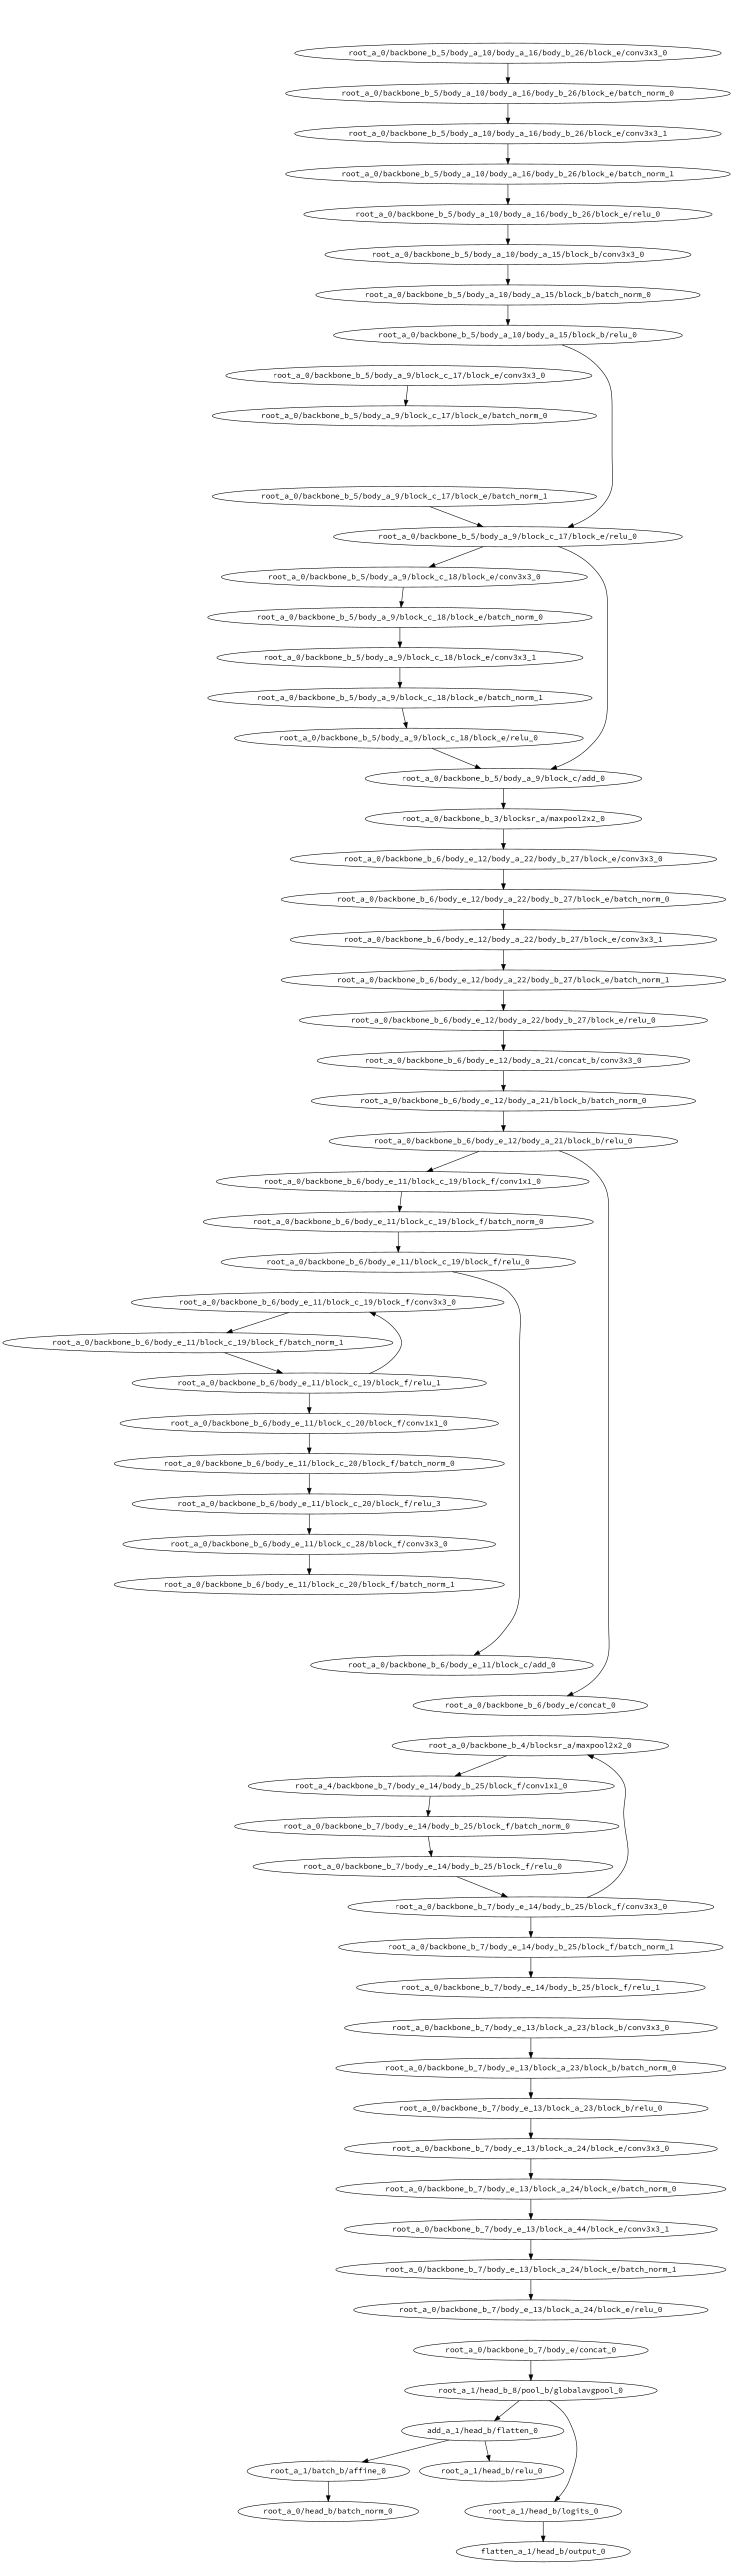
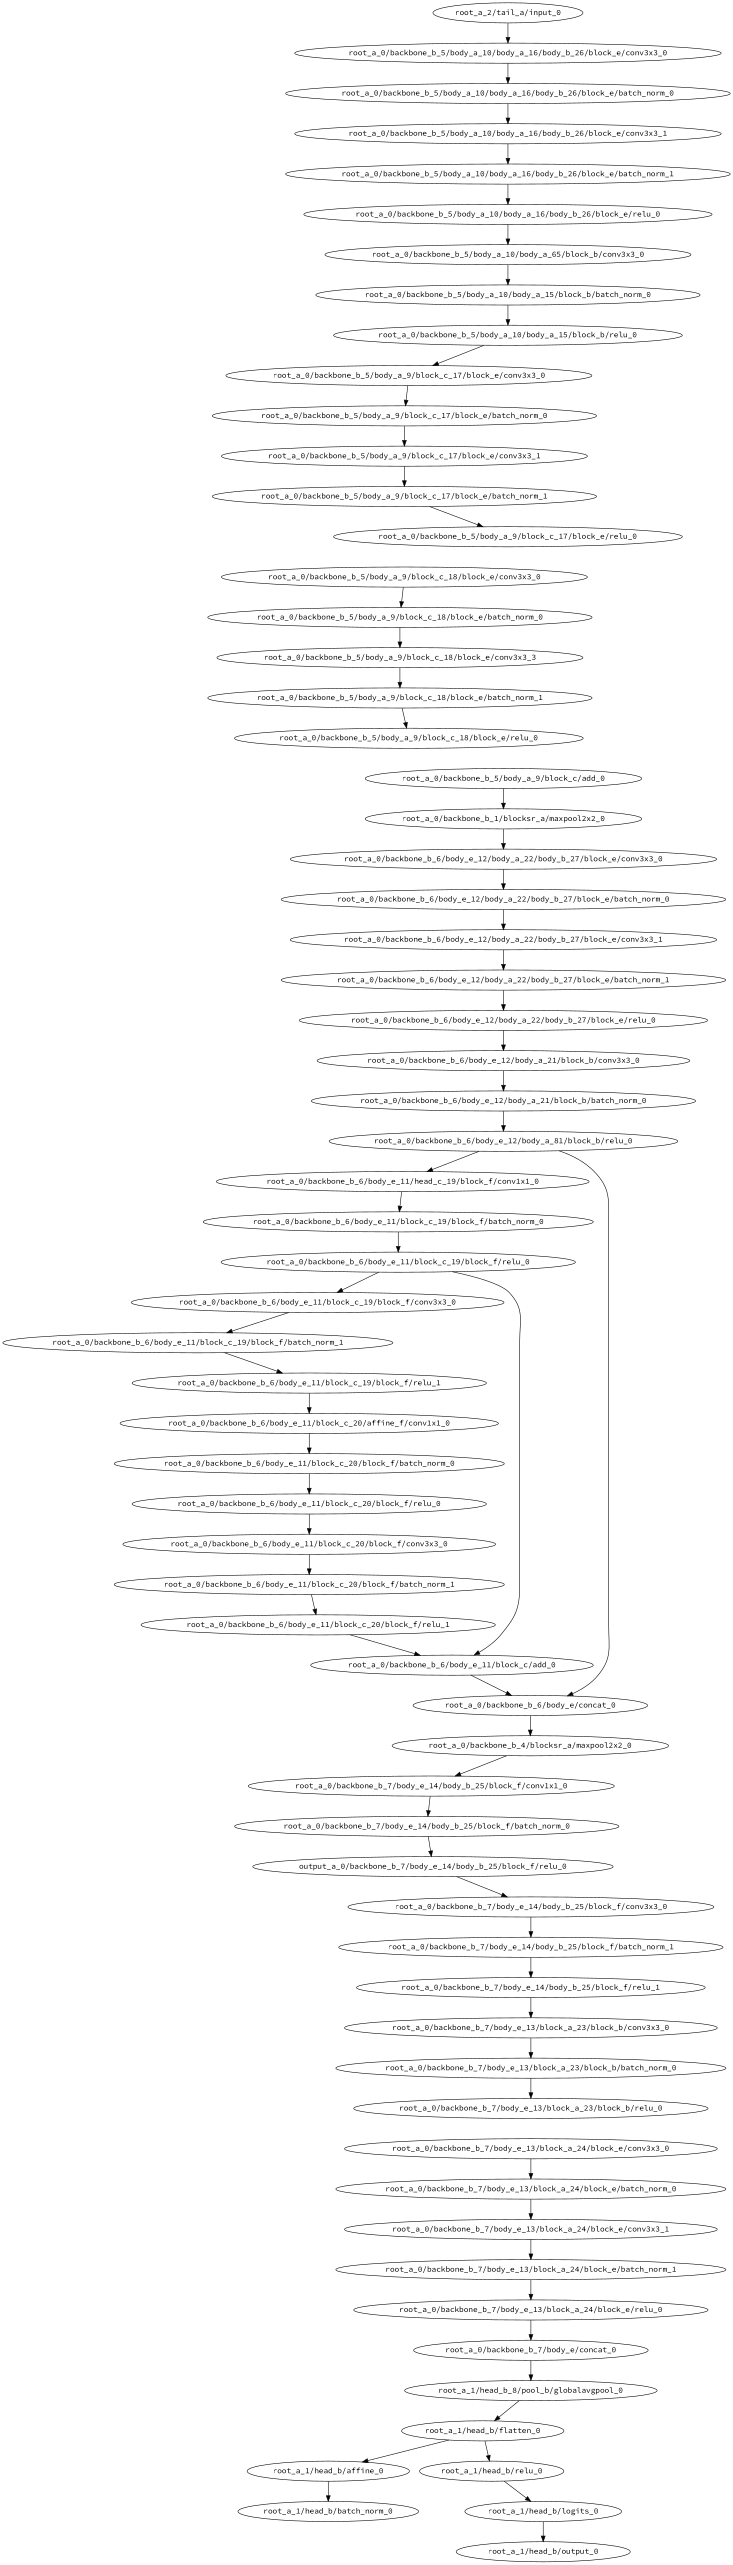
none -> (508, 13)
(508, 255) -> (508, 255)
(612, 432) -> (461, 354)
none -> (404, 456)
(459, 556) -> none
(608, 657) -> none
(400, 658) -> (400, 658)
(454, 757) -> none
(503, 819) -> (503, 819)
(503, 1061) -> (503, 1061)
(503, 1141) -> (503, 1141)
(403, 1182) -> (403, 1182)
(401, 1346) -> (360, 1281)
(309, 1423) -> (309, 1423)
(309, 1504) -> (309, 1504)
(309, 1544) -> (309, 1544)
none -> (318, 1625)
none -> (489, 1684)
(431, 1786) -> (431, 1786)
(625, 1829) -> (530, 1723)
(433, 1867) -> (433, 1867)
none -> (531, 2005)
(531, 2126) -> none
(531, 2229) -> (531, 2229)
none -> (531, 2327)
(483, 2431) -> (483, 2431)
(577, 2446) -> (515, 2490)
(328, 2471) -> (328, 2471)
(328, 2511) -> (328, 2511)
(543, 2552) -> (543, 2552)
